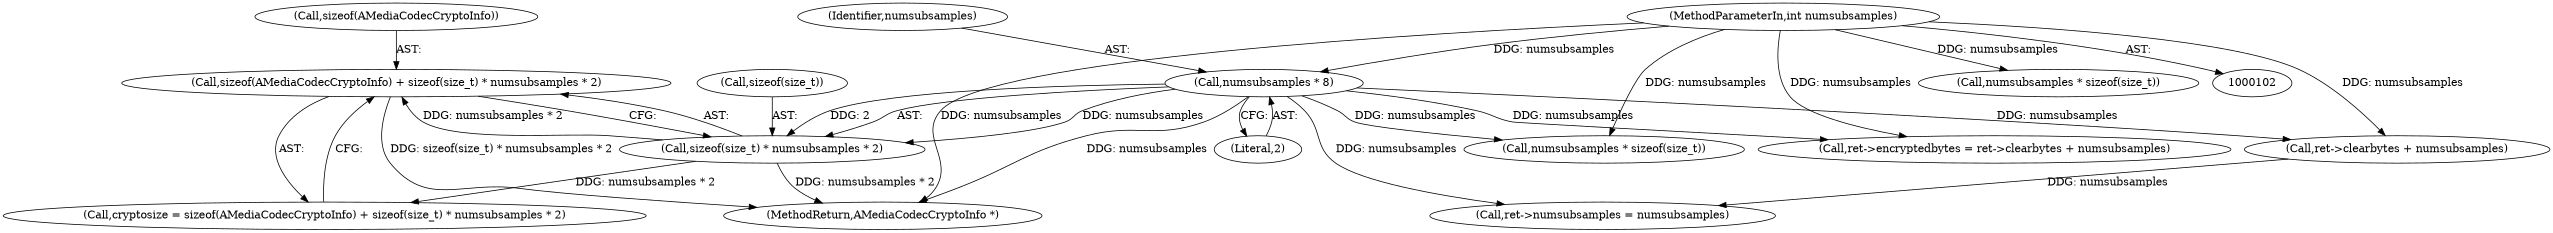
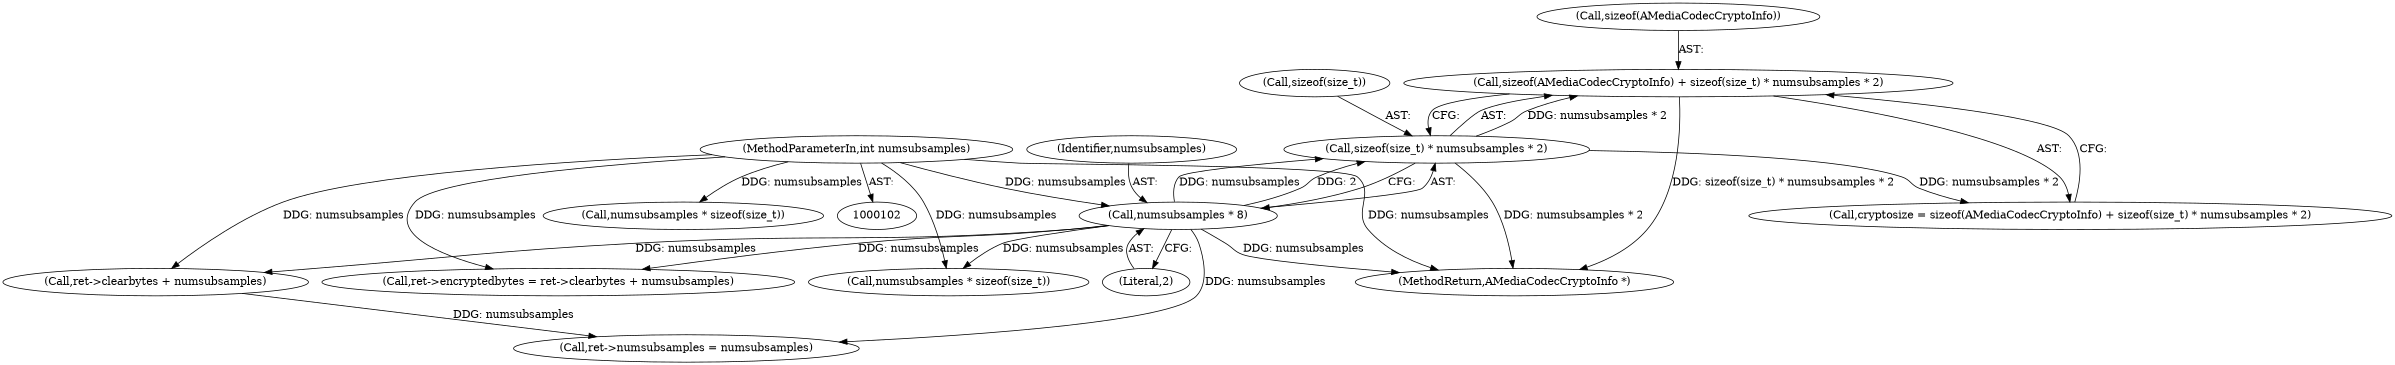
none -> (1345, 193)
